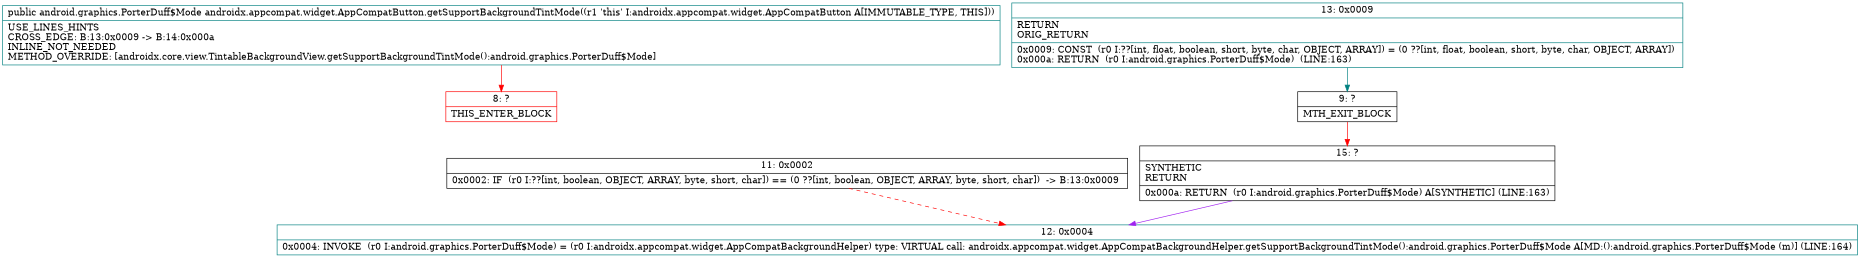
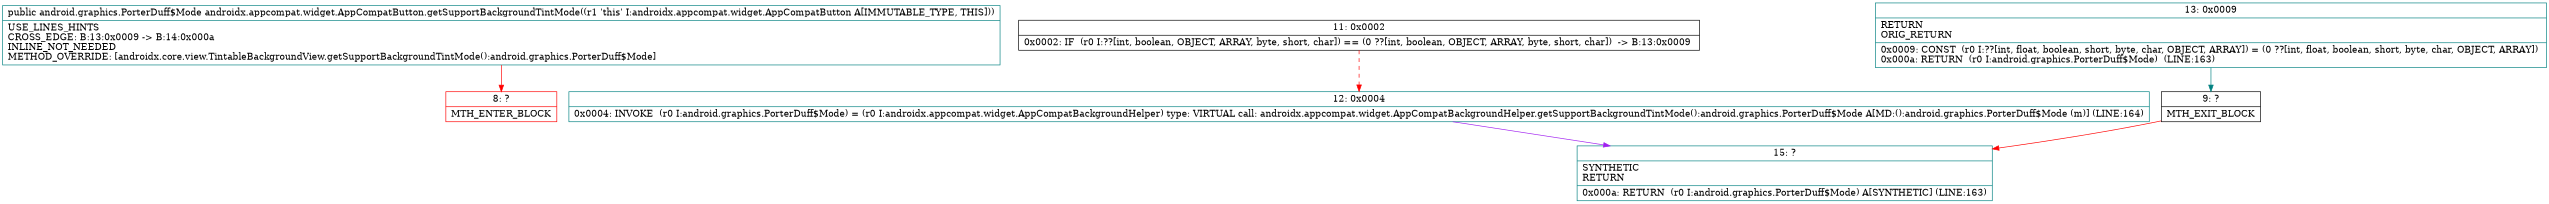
(501, 114) -> (501, 114)
(1347, 173) -> (1785, 173)
(1184, 212) -> (1528, 133)
